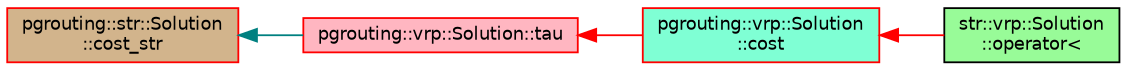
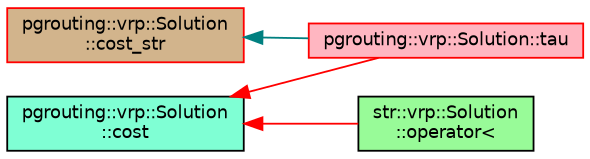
(123, 35) -> (125, 35)
(620, 35) -> (314, 75)
(761, 35) -> (125, 124)
